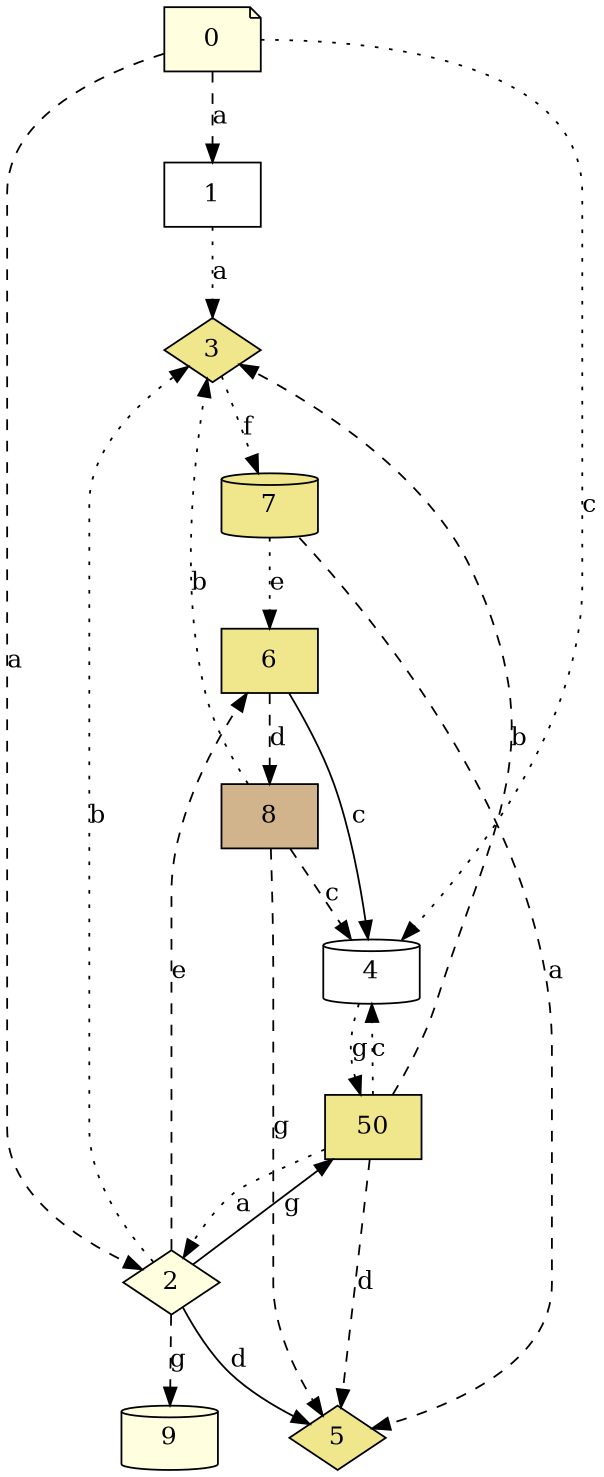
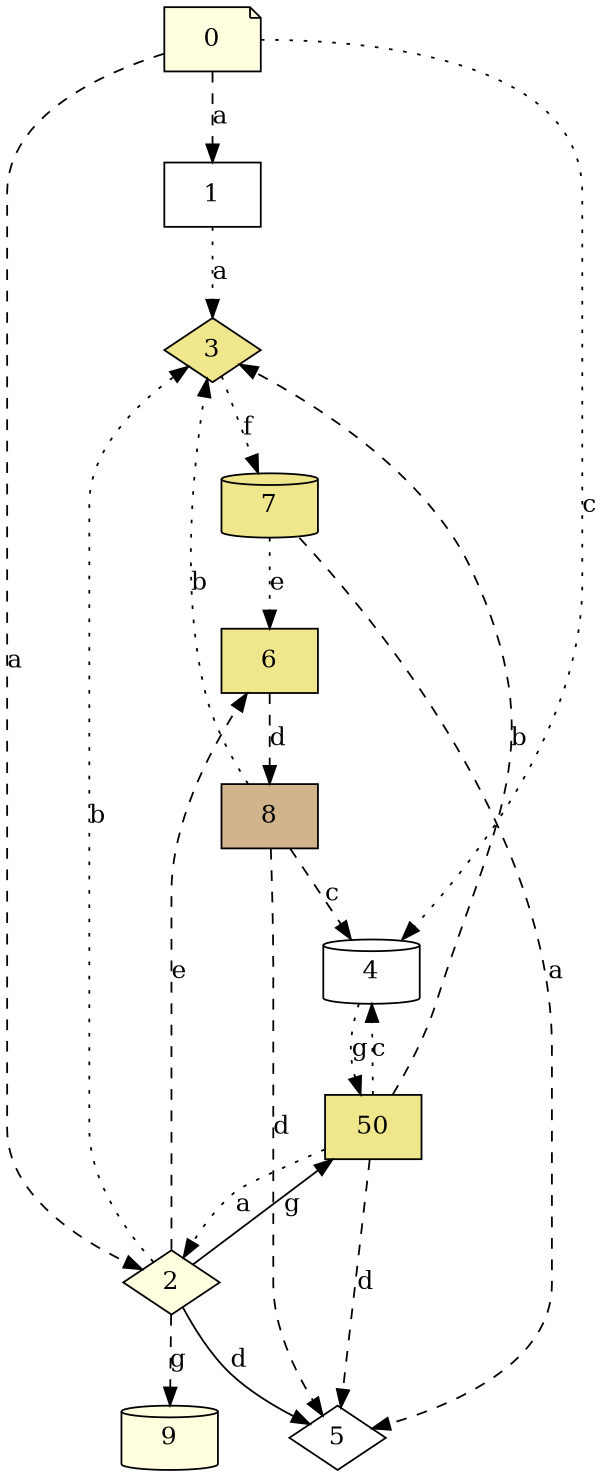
(340, 803) -> none
(282, 1127) -> (282, 1127)
(338, 1438) -> (338, 1438)
